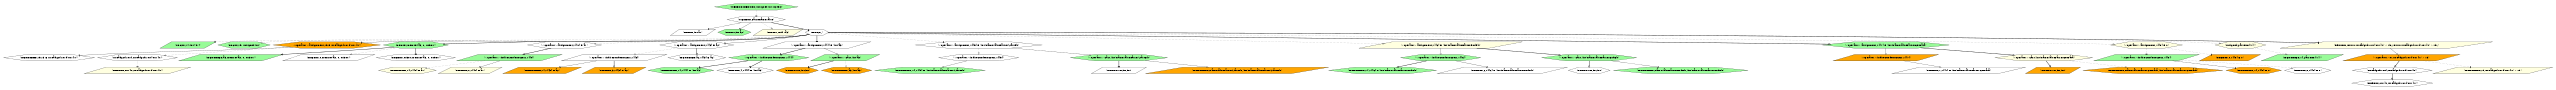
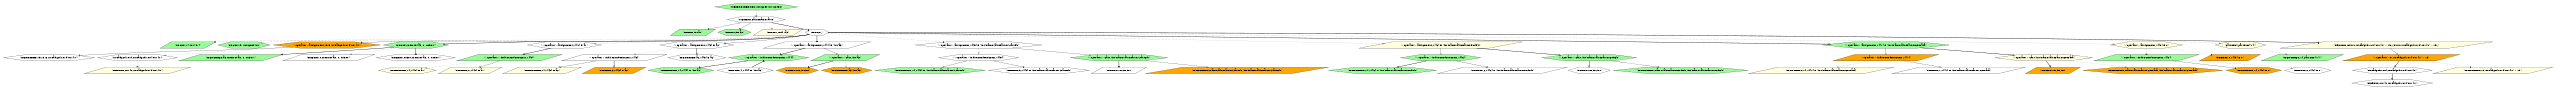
(693, 32) -> (693, 32)
(2240, 45) -> (2240, 45)
(756, 64) -> (758, 64)
(542, 70) -> (542, 70)
none -> (1039, 70)
none -> (1821, 70)
